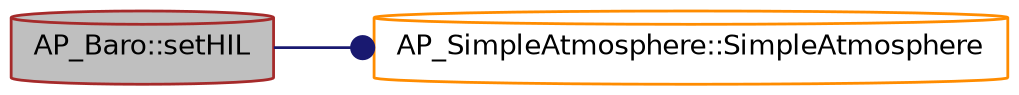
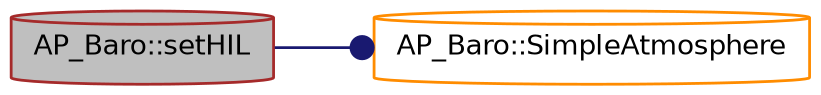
(691, 48) -> (592, 48)
